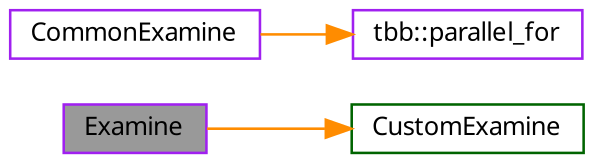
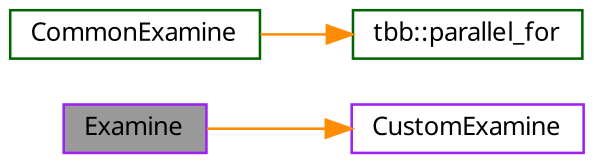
(135, 34) -> (135, 34)
(468, 34) -> (468, 34)
(468, 129) -> (468, 129)
